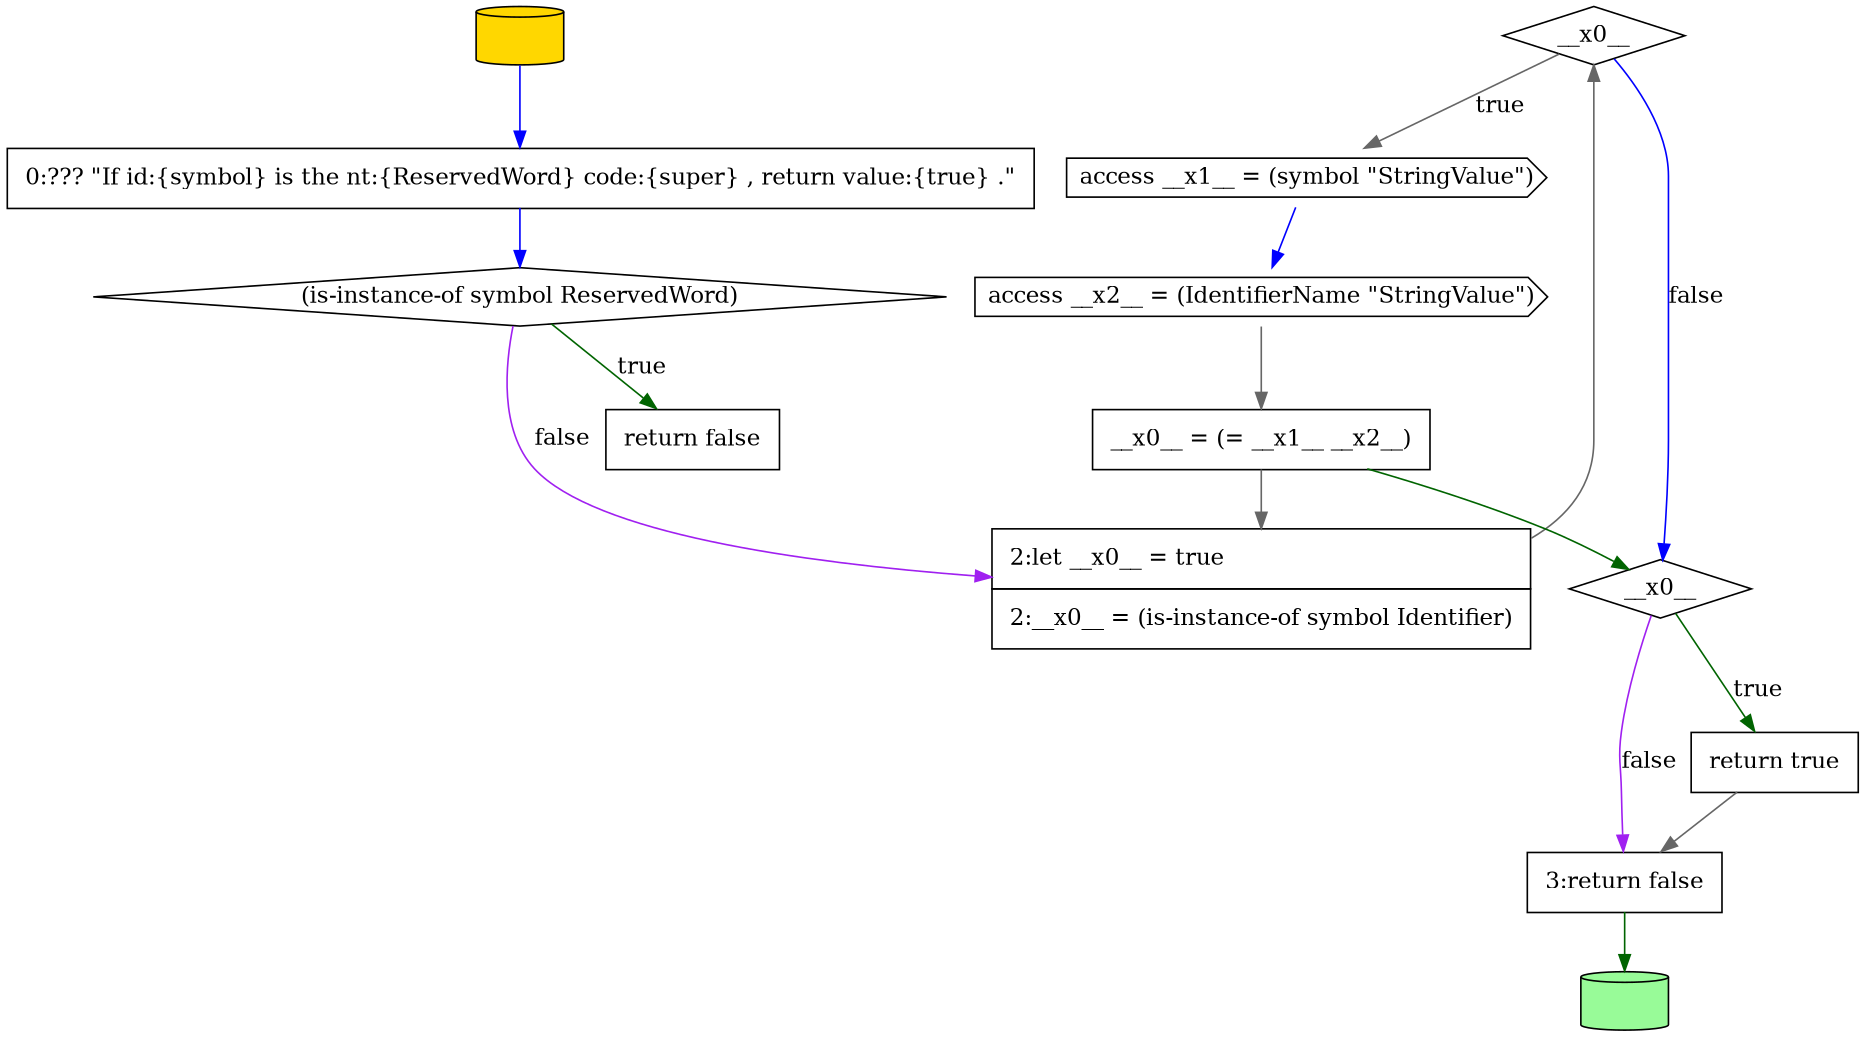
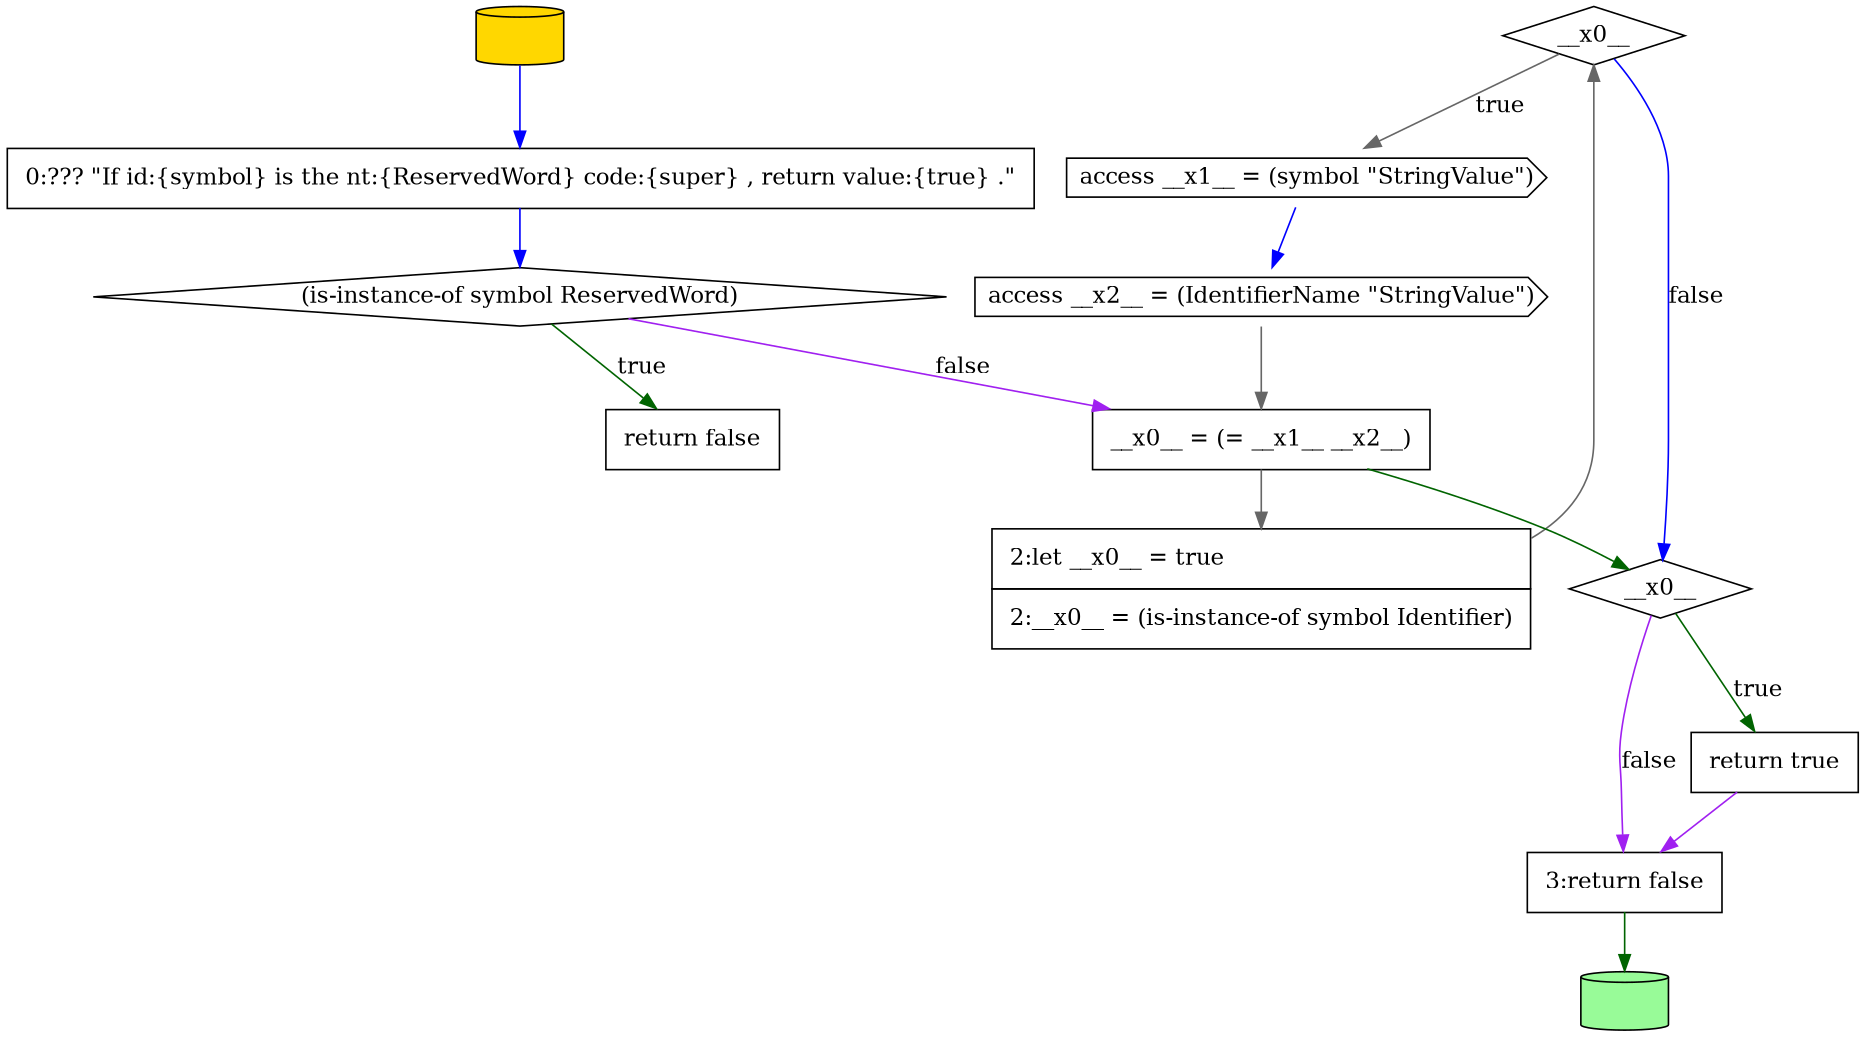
(674, 532) -> (861, 362)
(1706, 817) -> (1706, 817)
